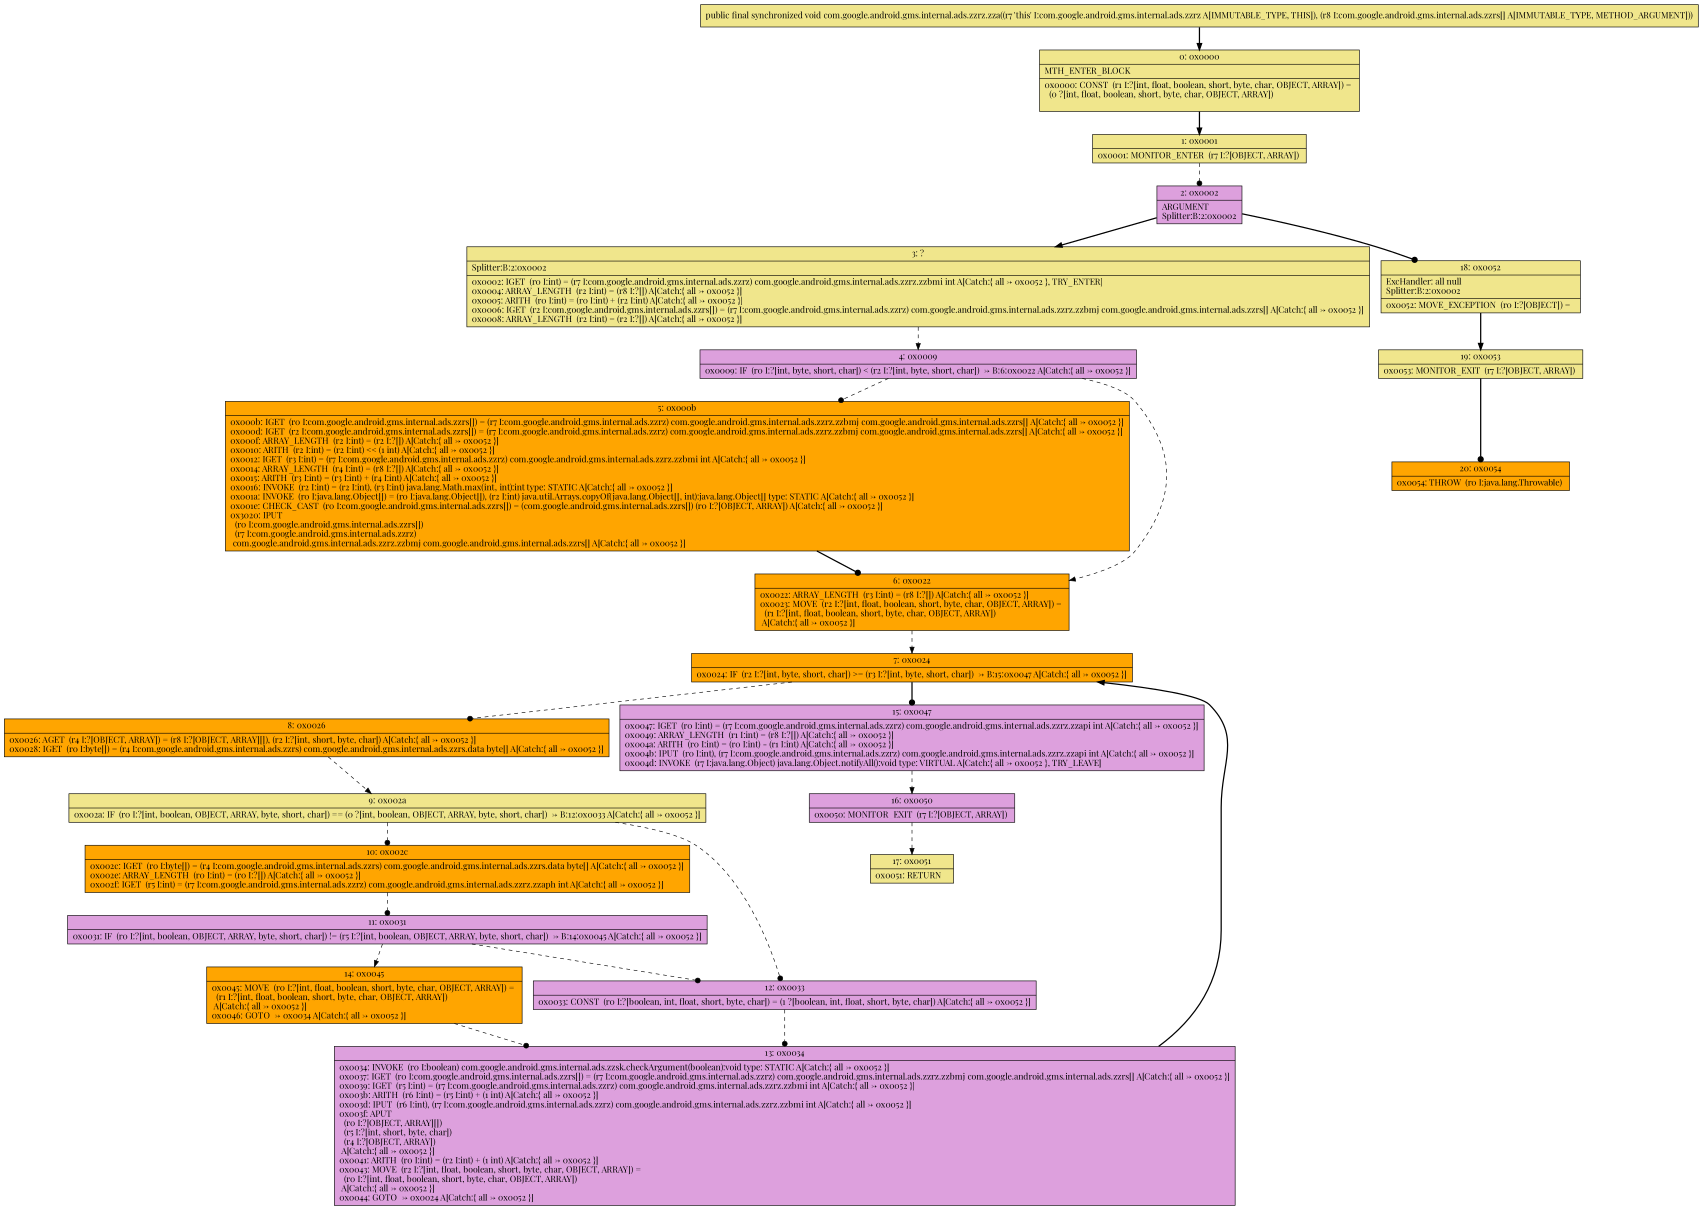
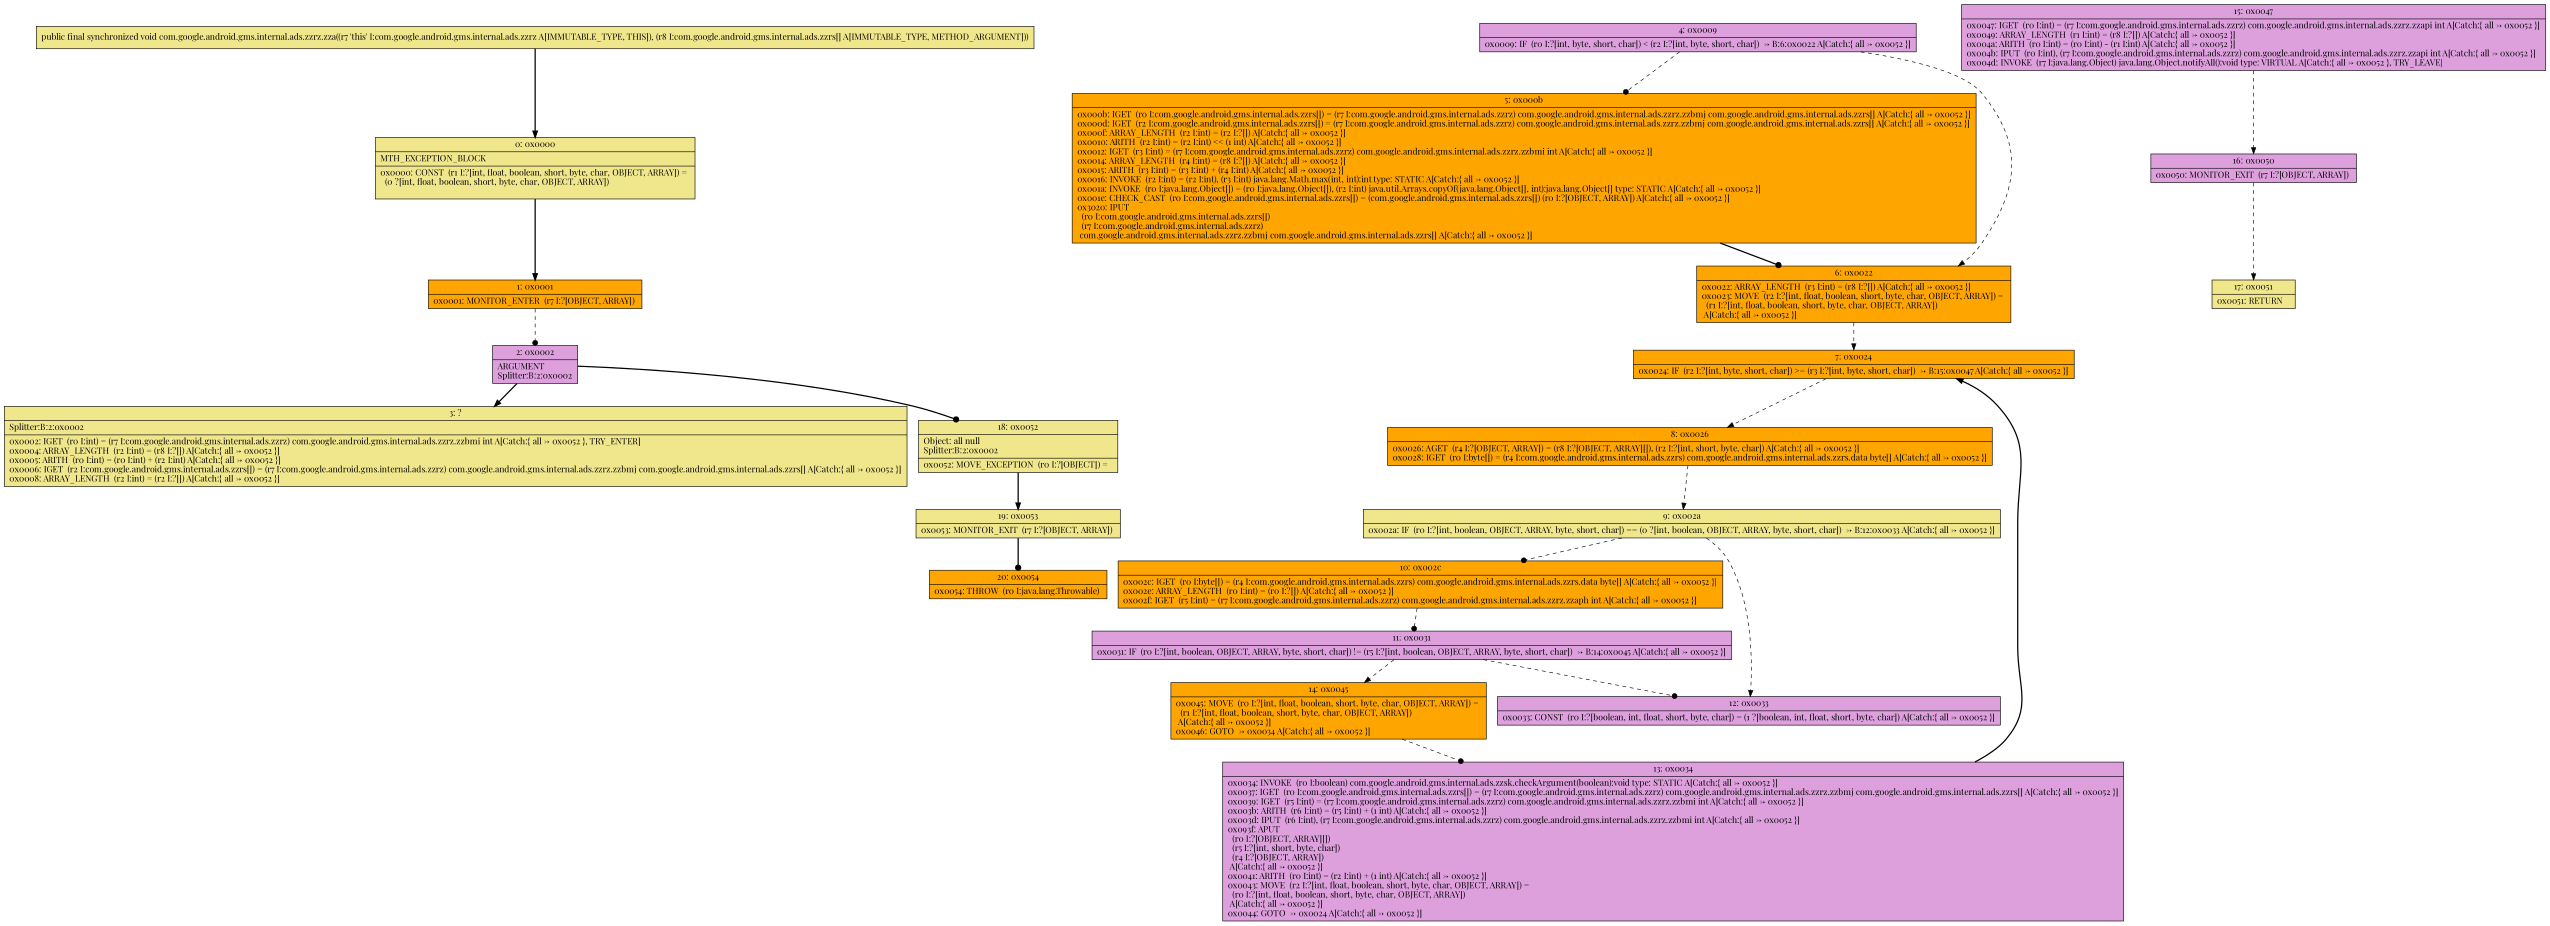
(1088, 71) -> (433, 159)
(1199, 149) -> (535, 294)
(1424, 282) -> (952, 441)
(918, 335) -> none
(912, 691) -> none
(632, 700) -> (1779, 402)
(723, 870) -> (1746, 608)
(785, 1025) -> none
(368, 1114) -> (1256, 830)
